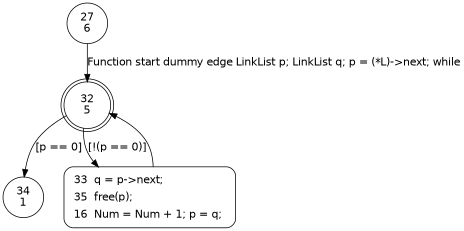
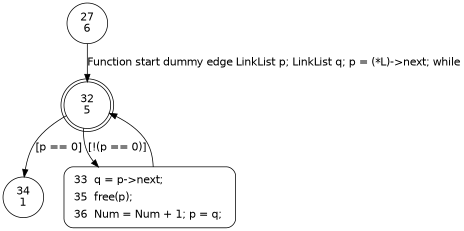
(81, 215) -> (81, 215)
